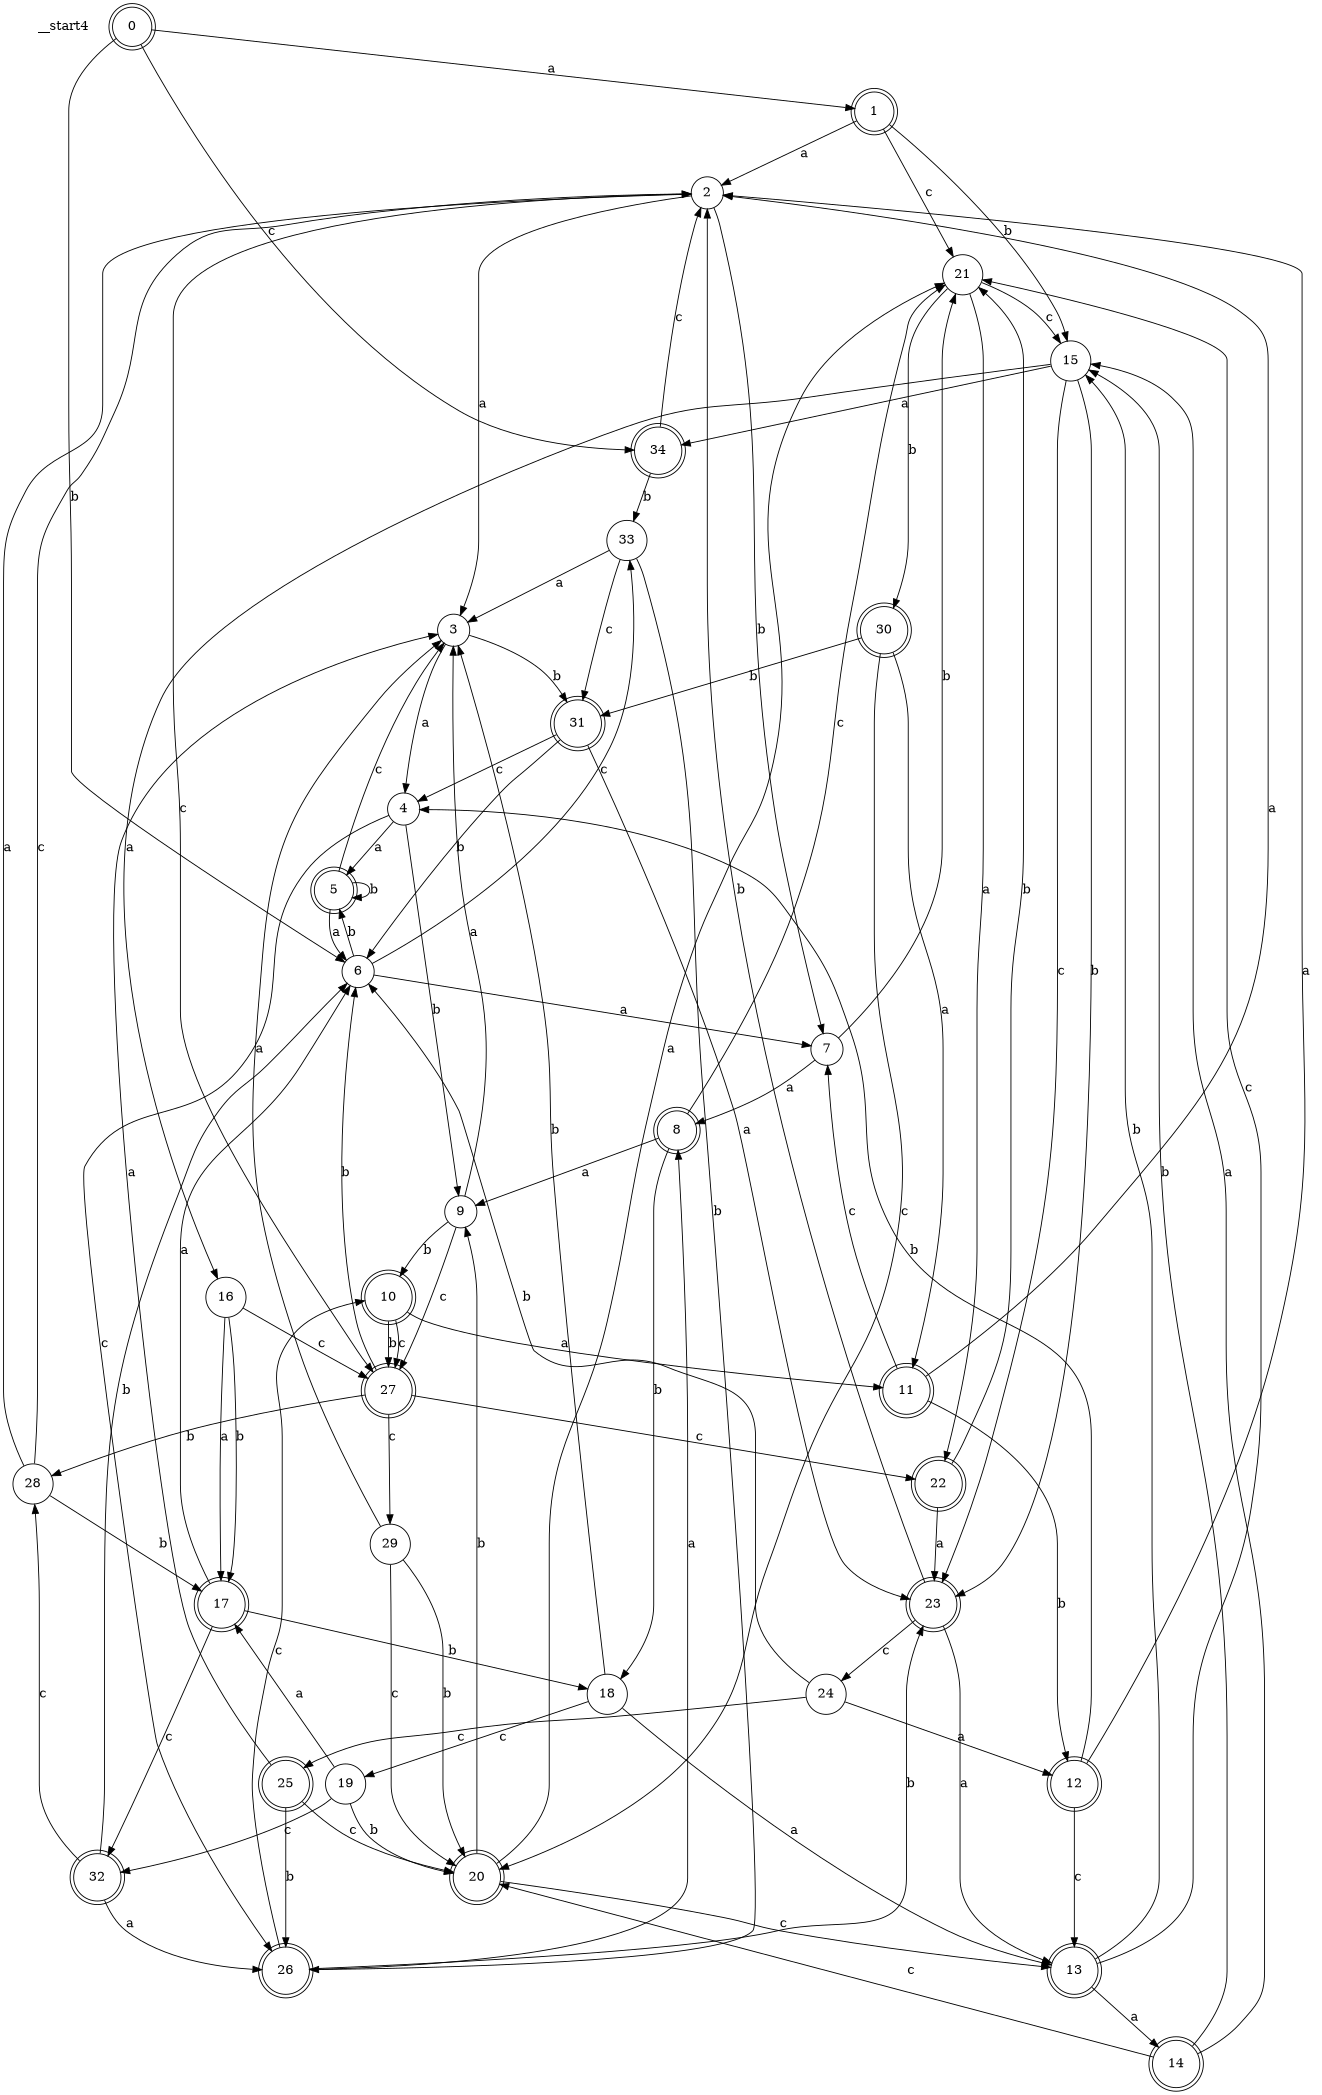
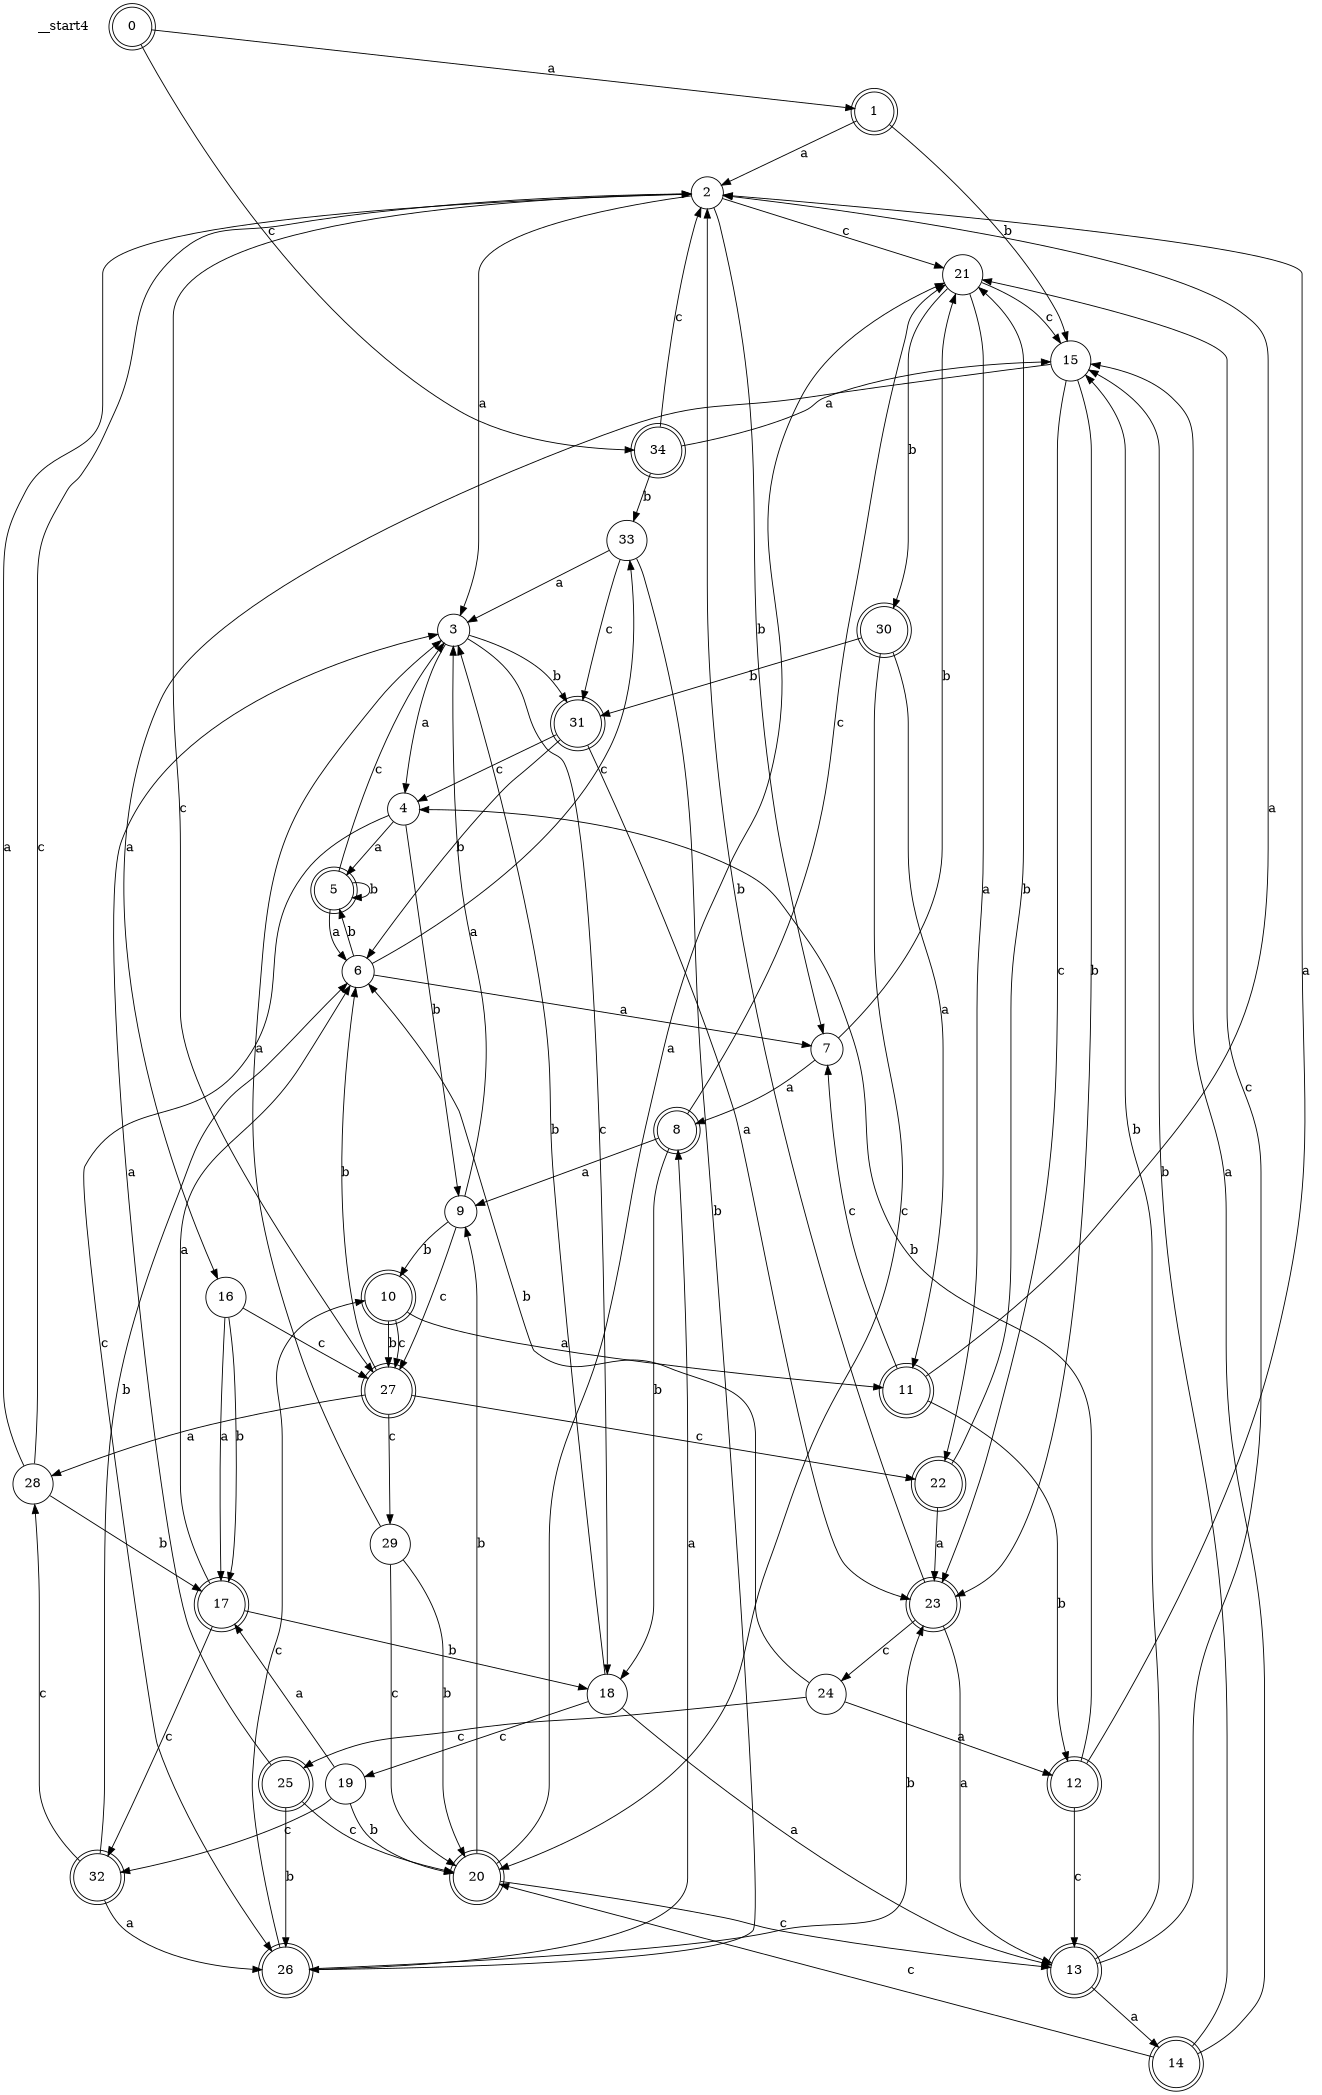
(916, 189) -> (829, 232)
(871, 405) -> (884, 380)
(71, 559) -> none
none -> (599, 1131)
(191, 1437) -> (191, 1437)
